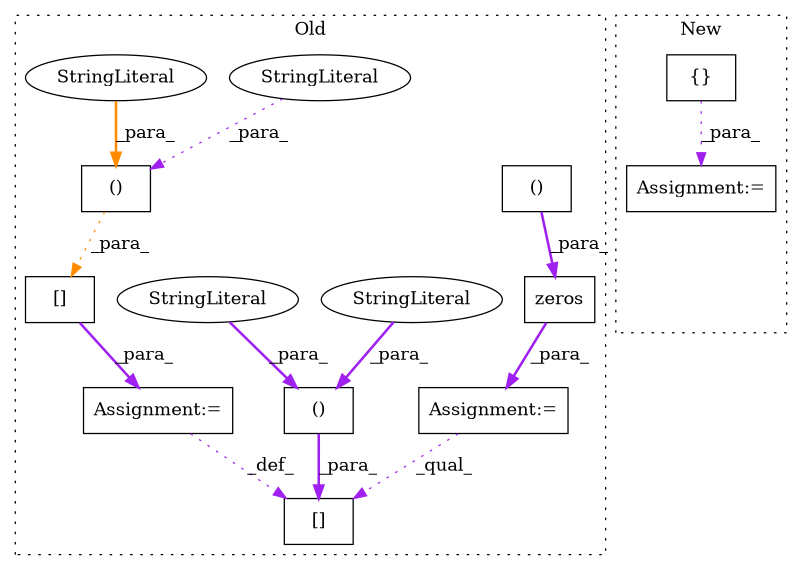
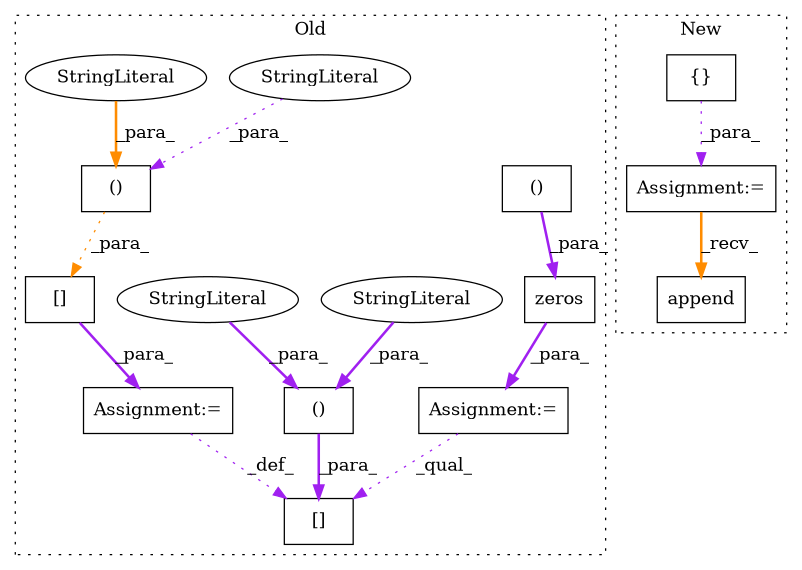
none -> (701, 300)
